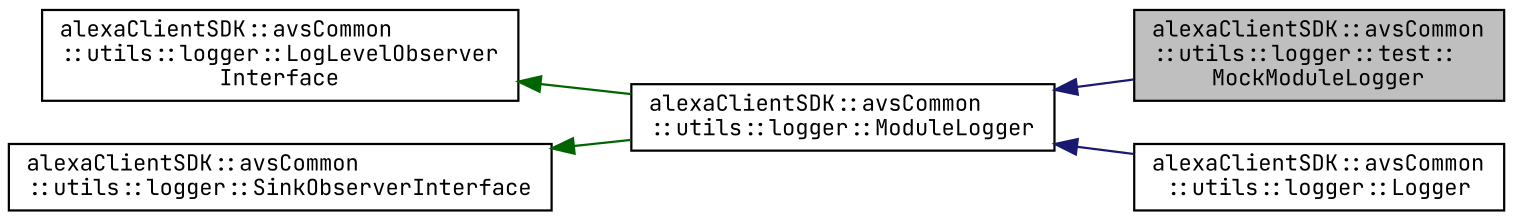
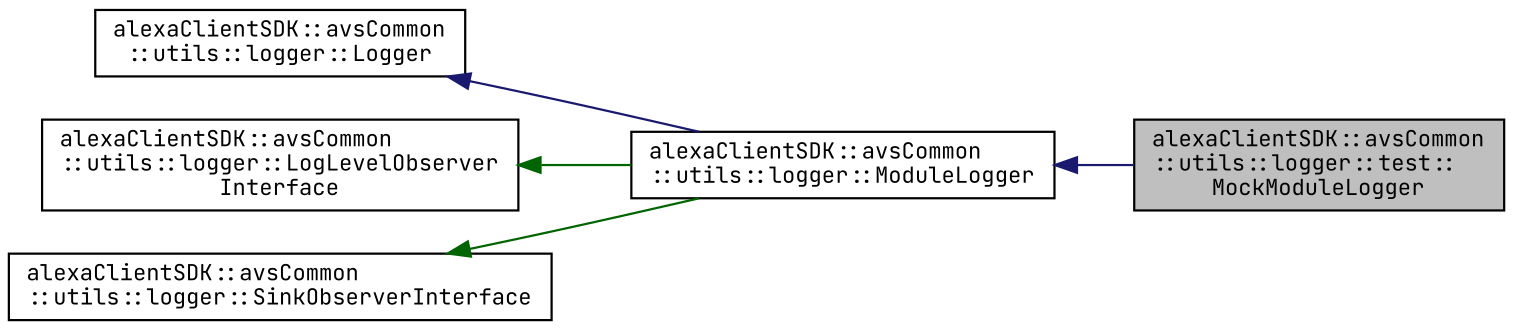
(1105, 150) -> (584, 106)
